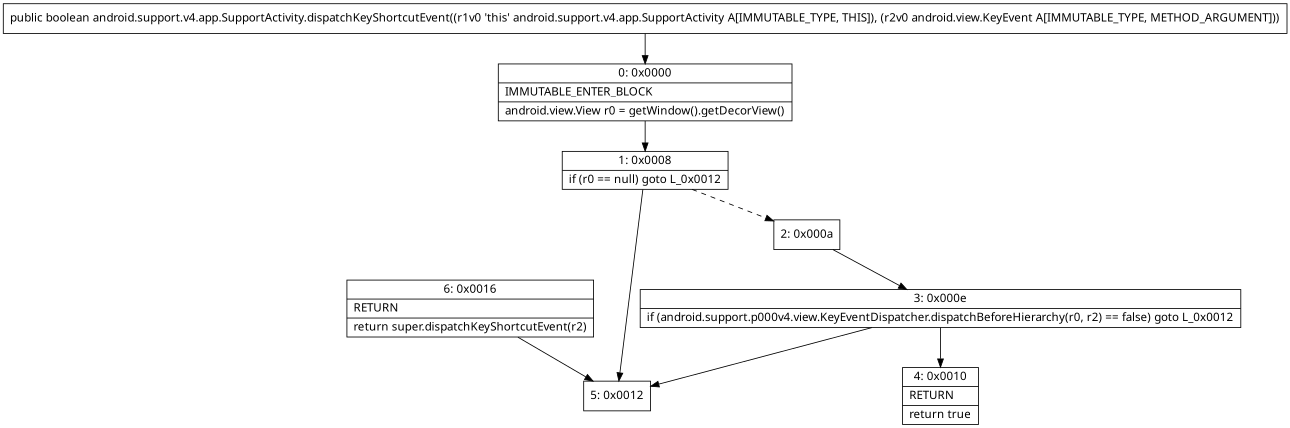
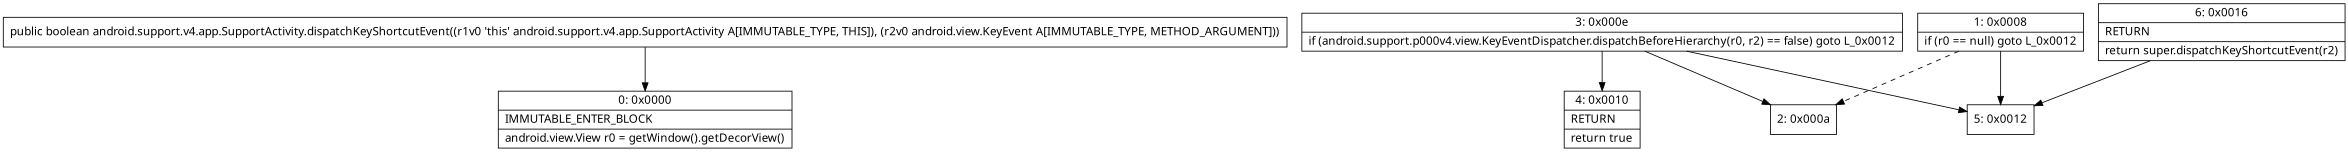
(645, 132) -> none
(866, 268) -> (1704, 76)
